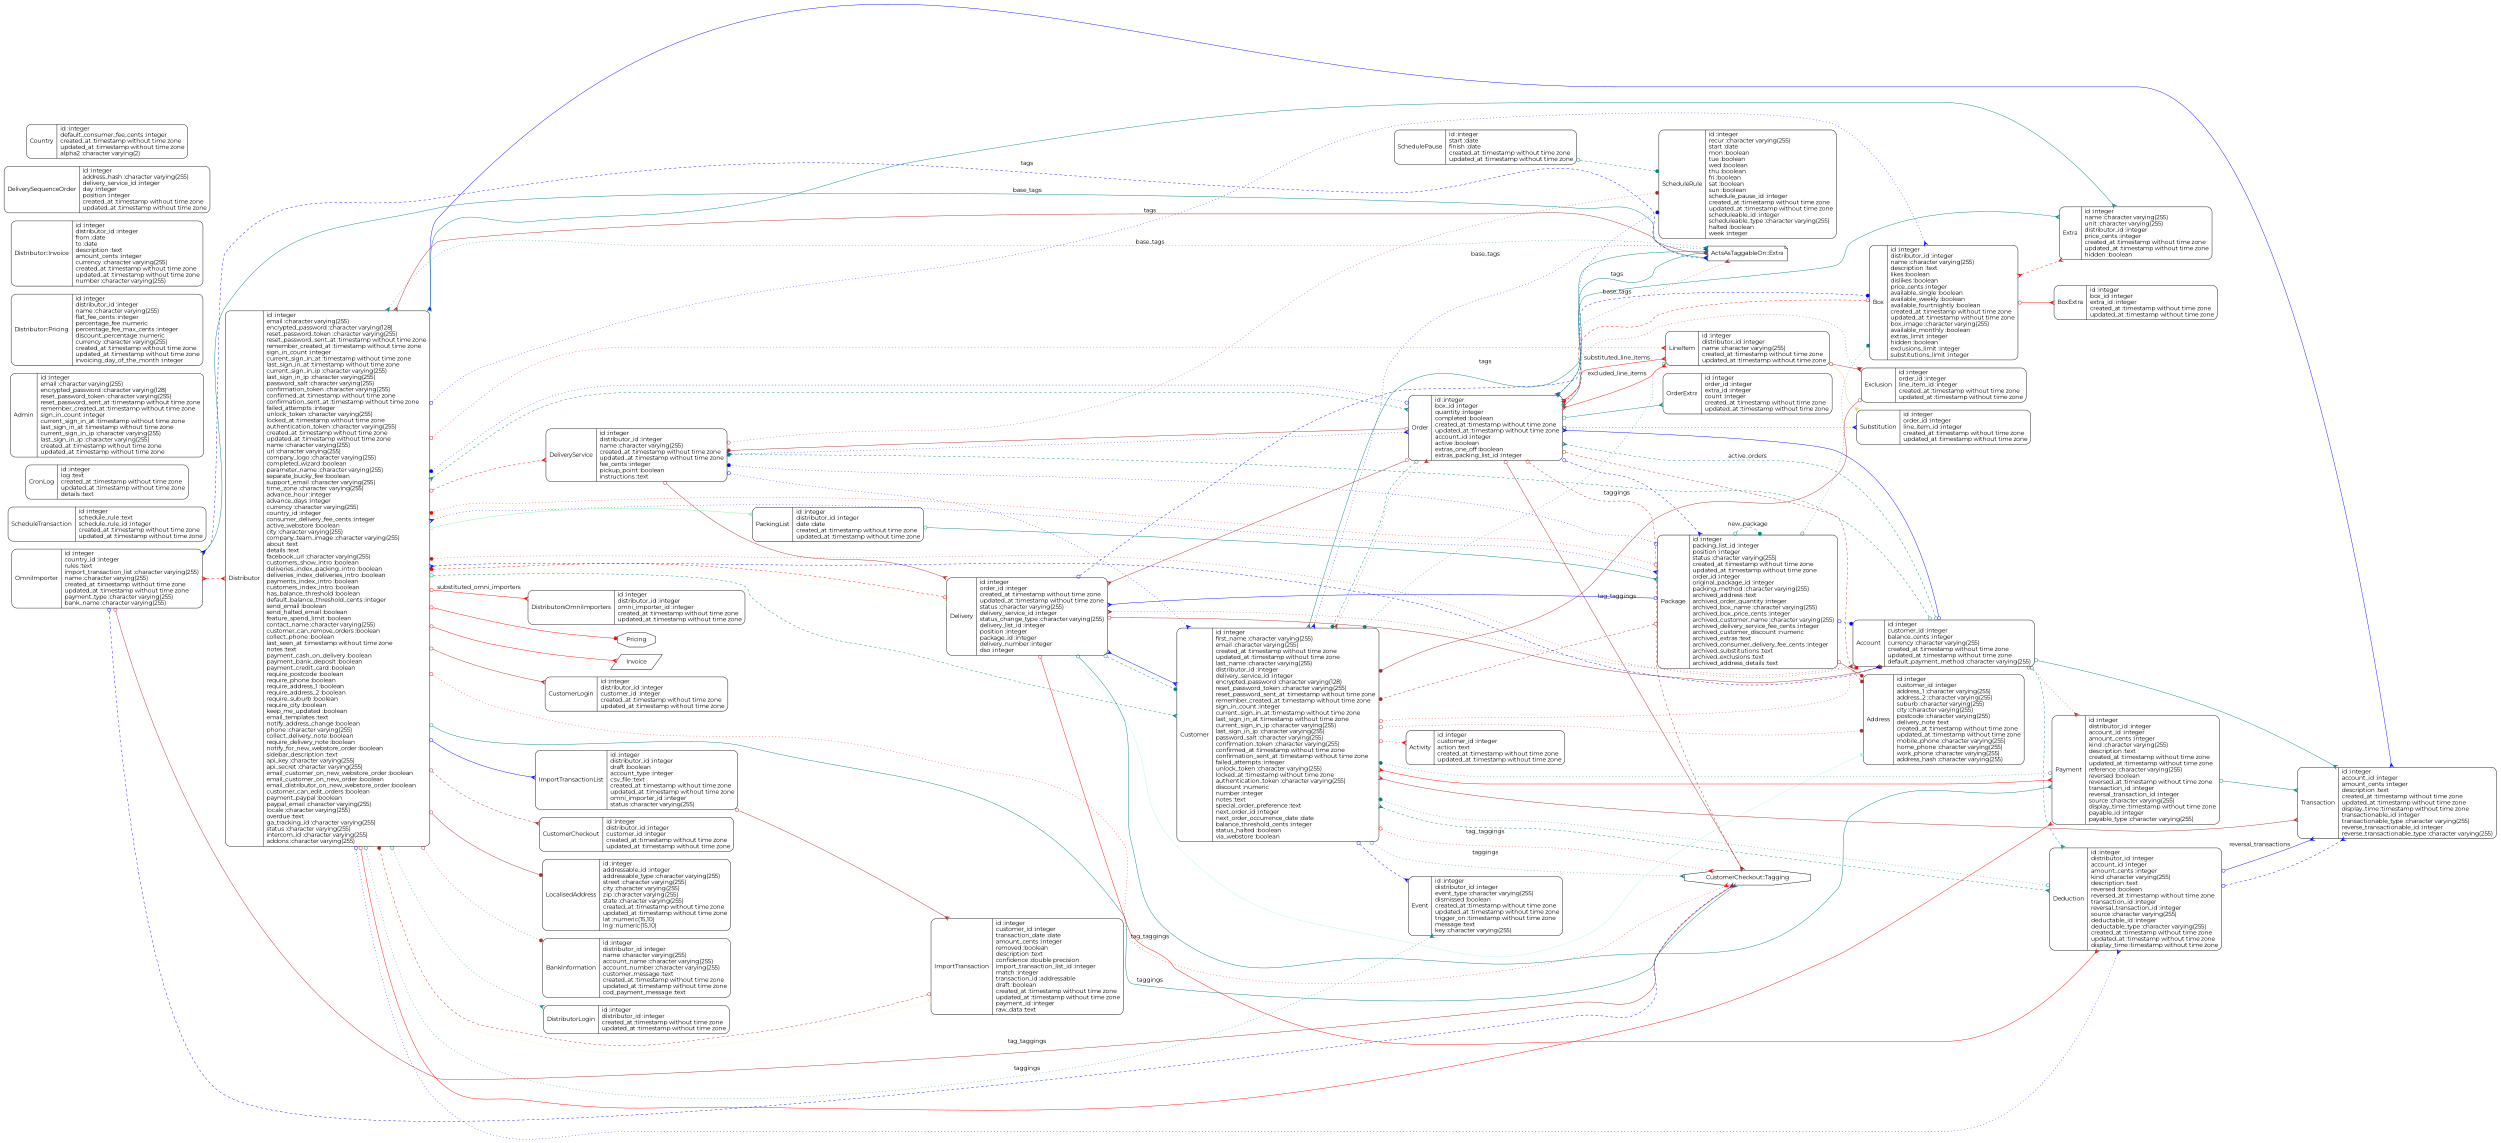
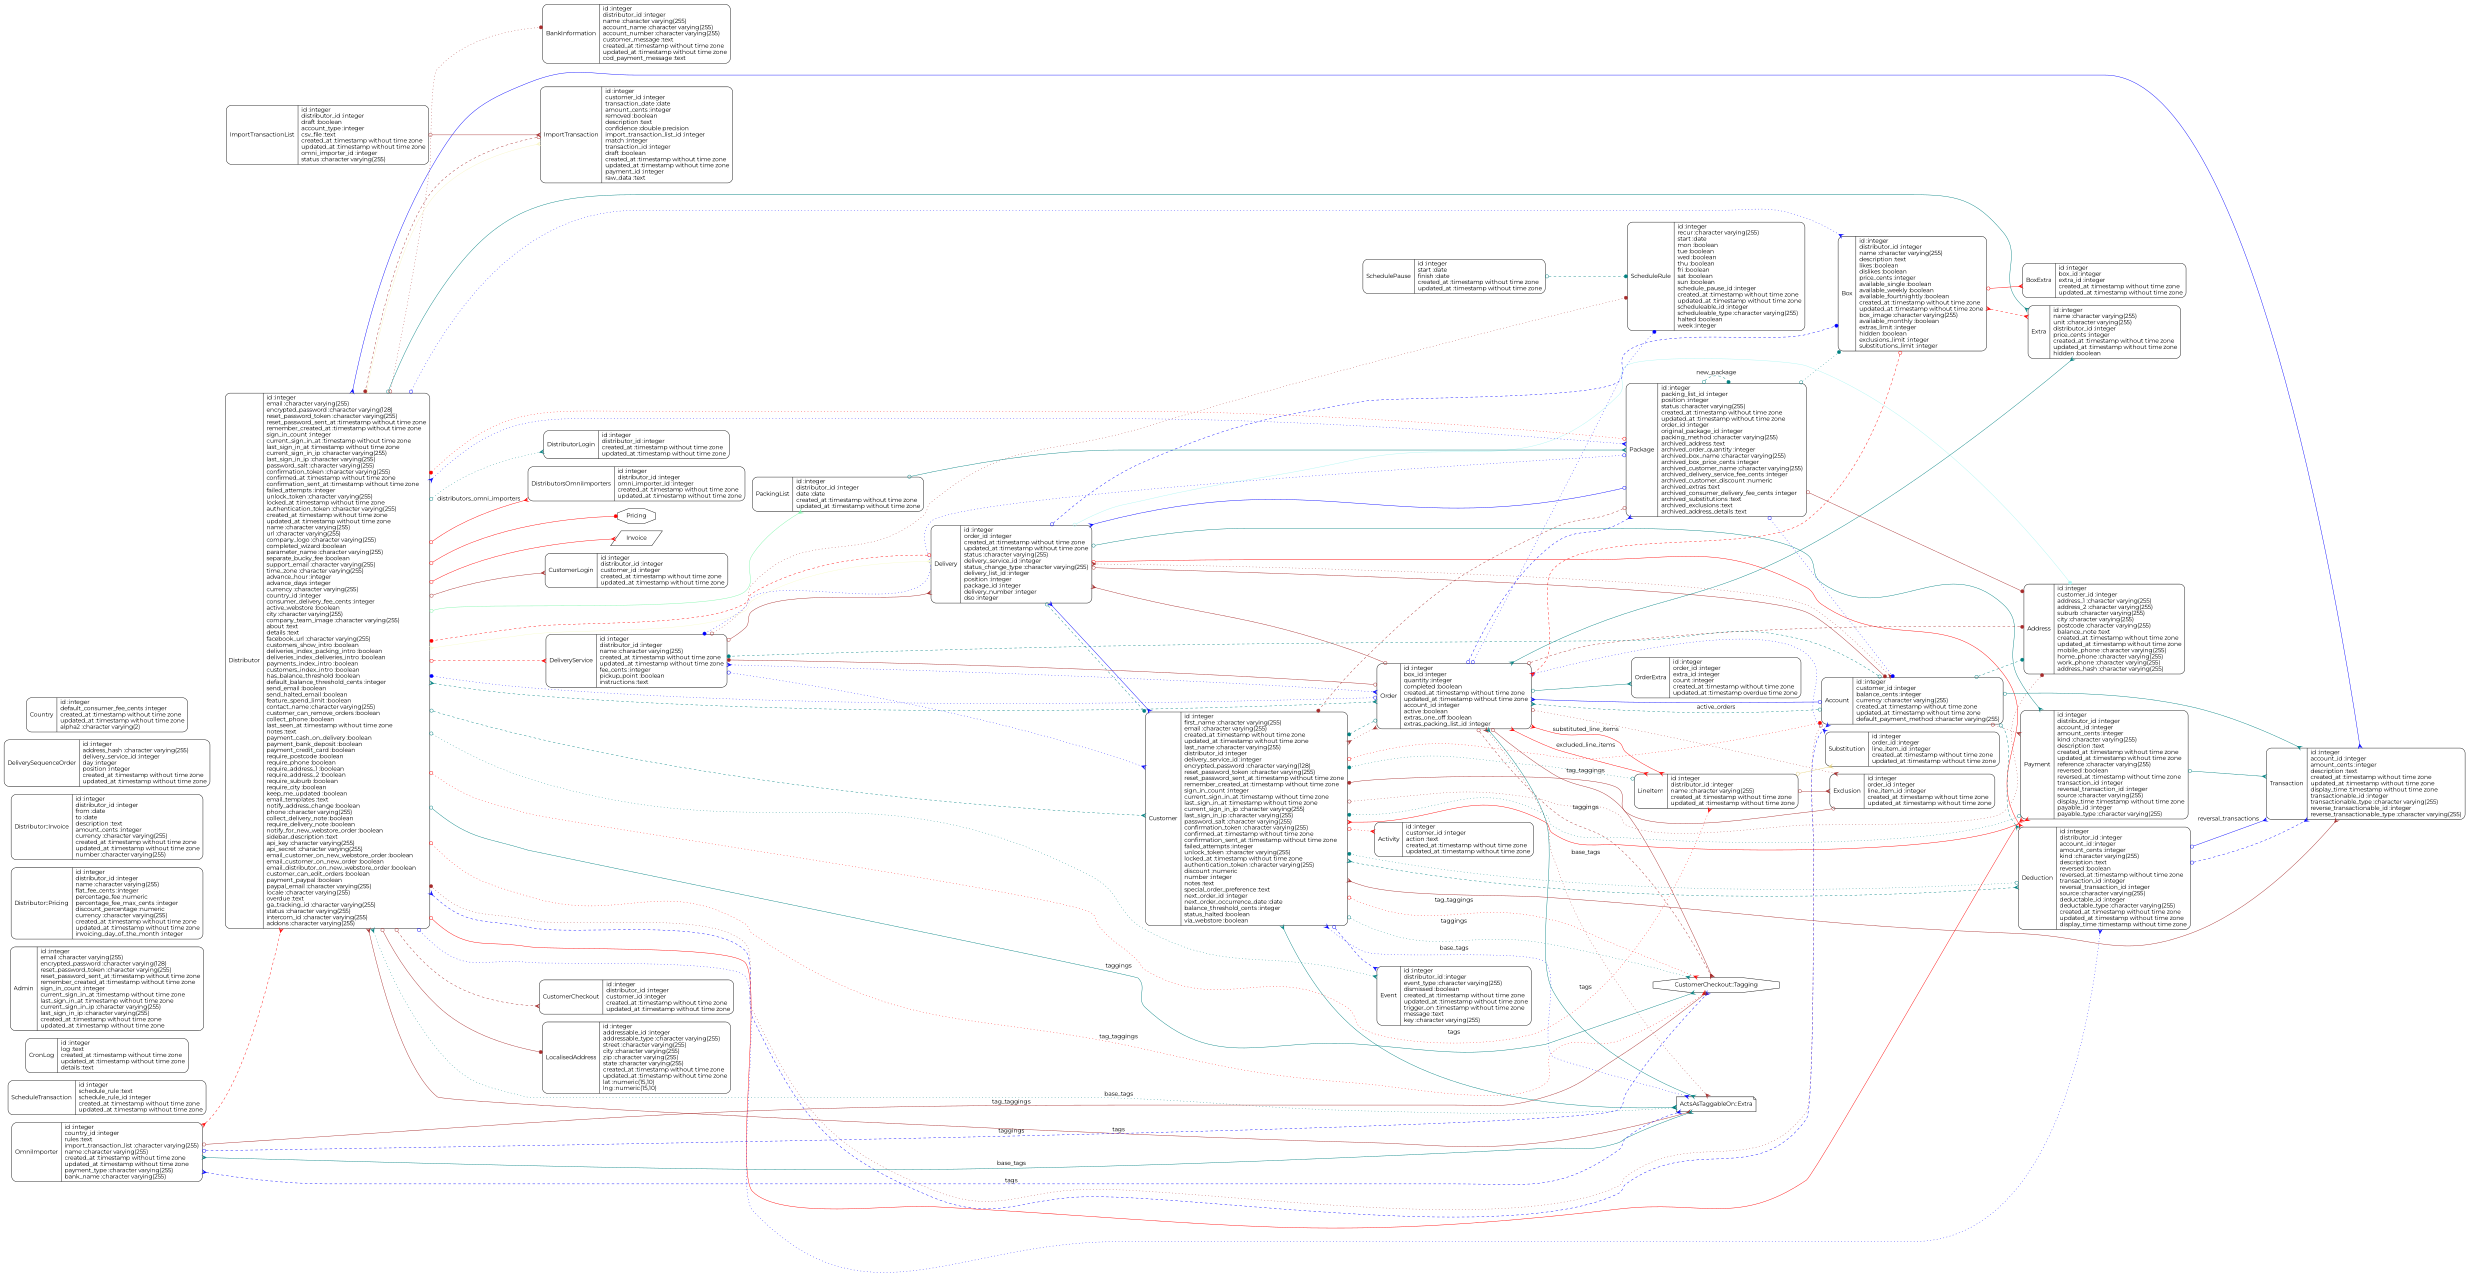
(1767, 409) -> (1735, 693)
(479, 587) -> (479, 499)
none -> (2001, 668)
(1923, 723) -> (2084, 632)
(480, 765) -> none
(1036, 979) -> (638, 147)
